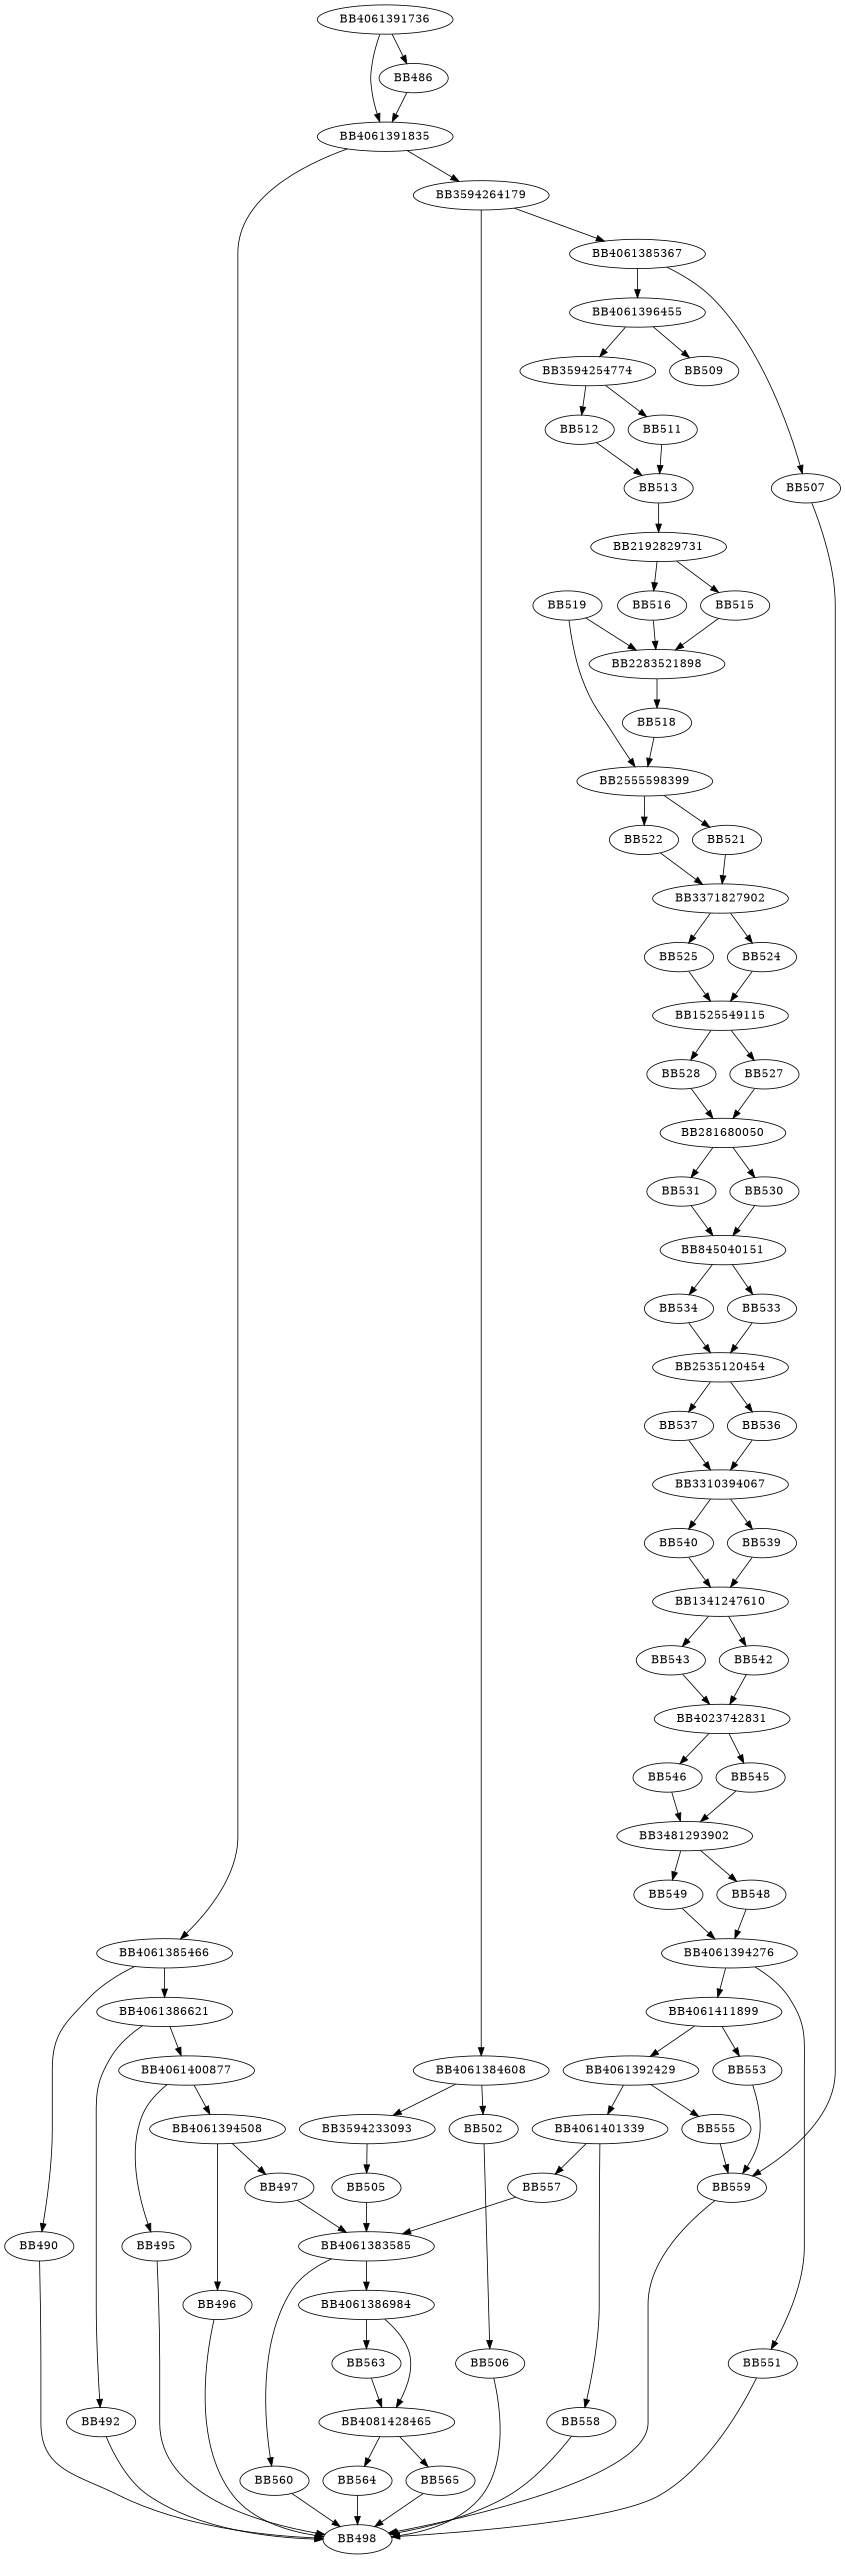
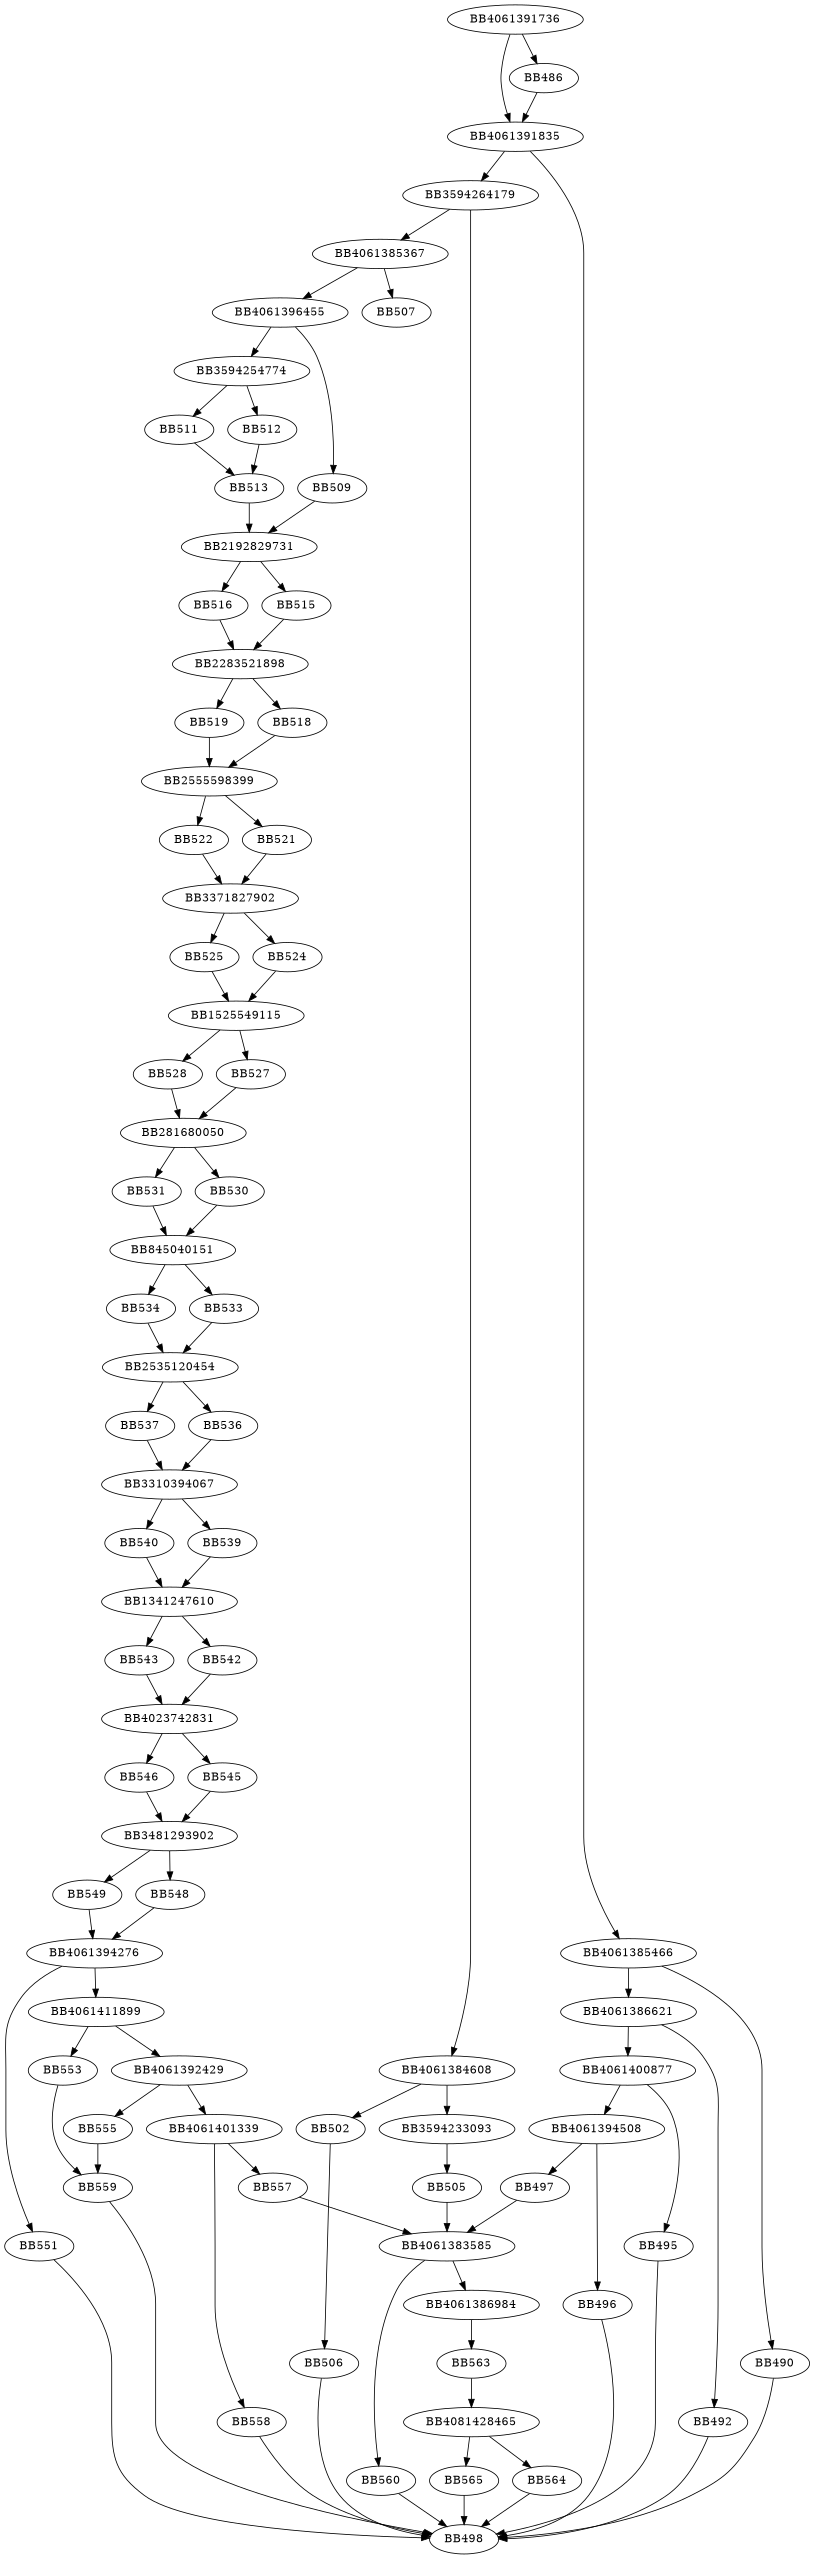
none -> (295, 515)
(607, 632) -> (227, 690)
(835, 1351) -> none
(410, 2356) -> none
